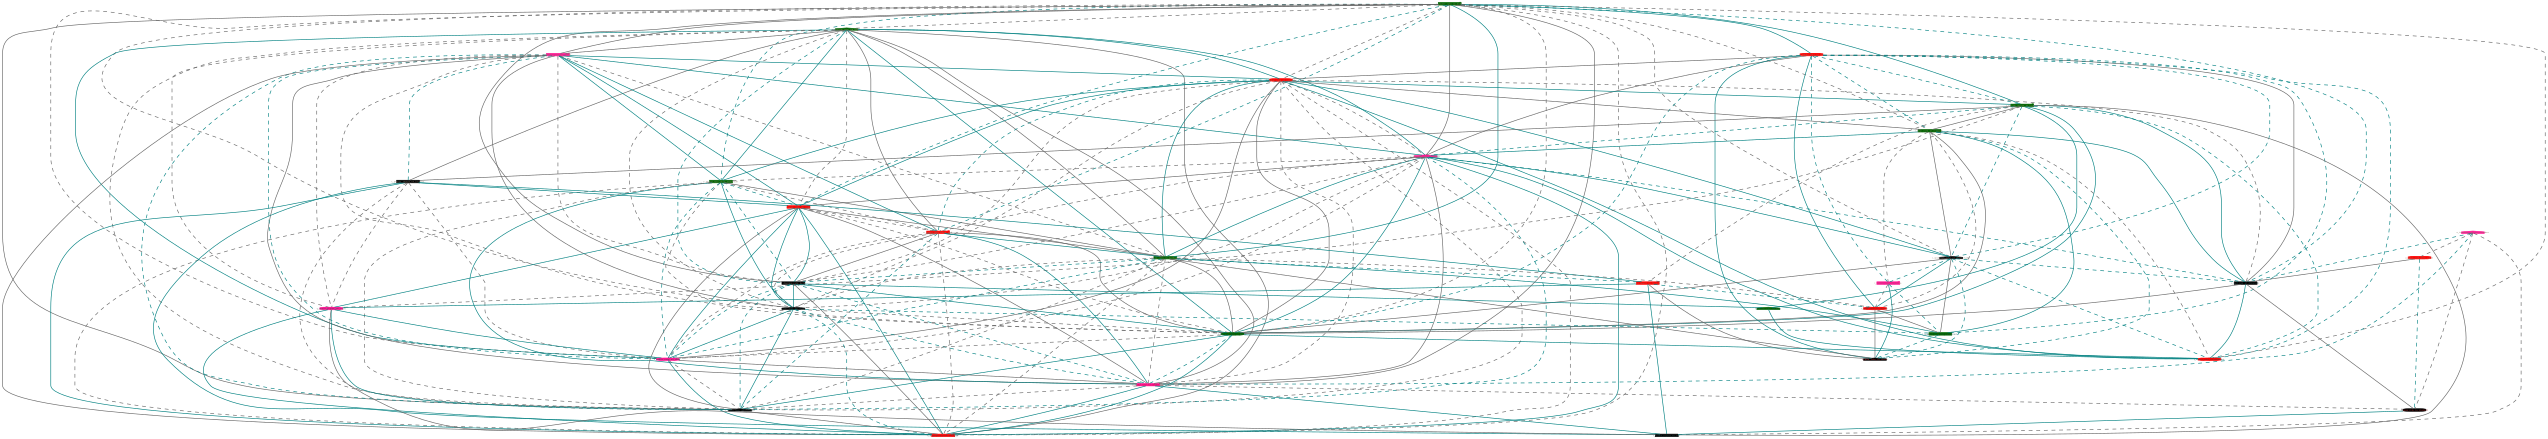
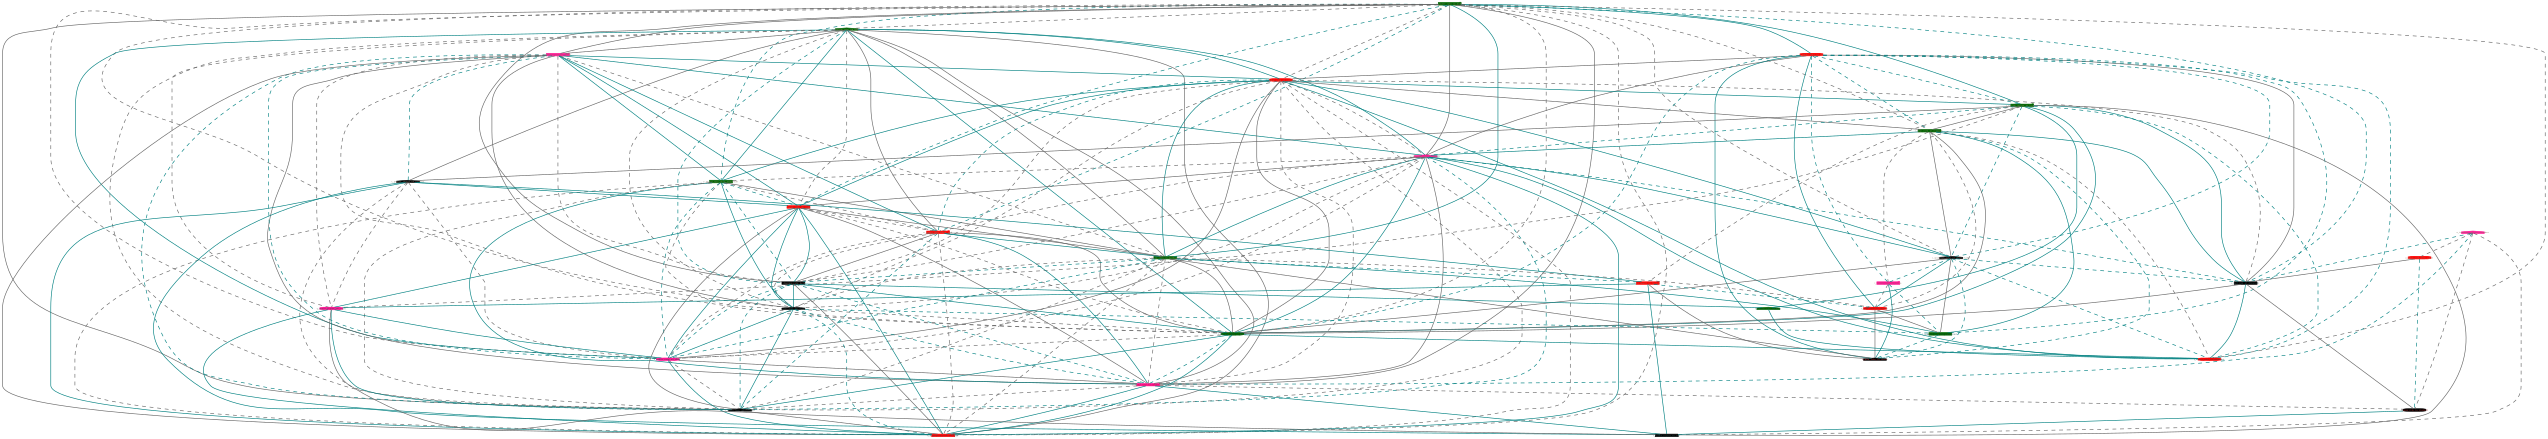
(408, 182) -> (408, 182)
